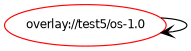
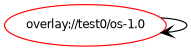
(85, 25) -> (85, 25)
